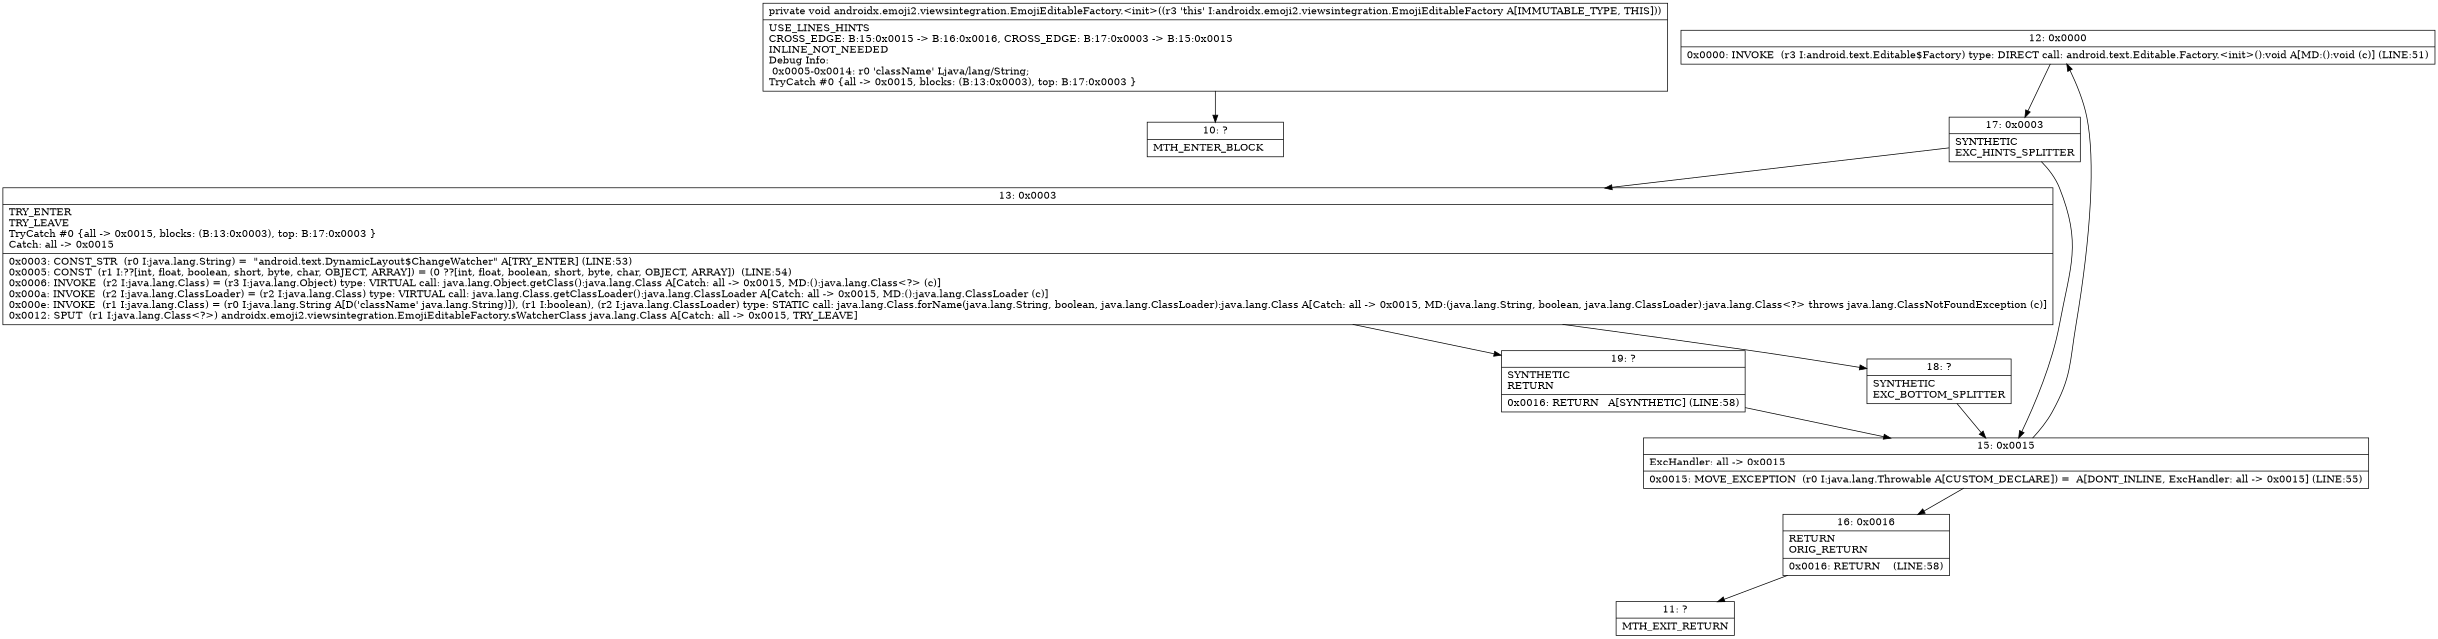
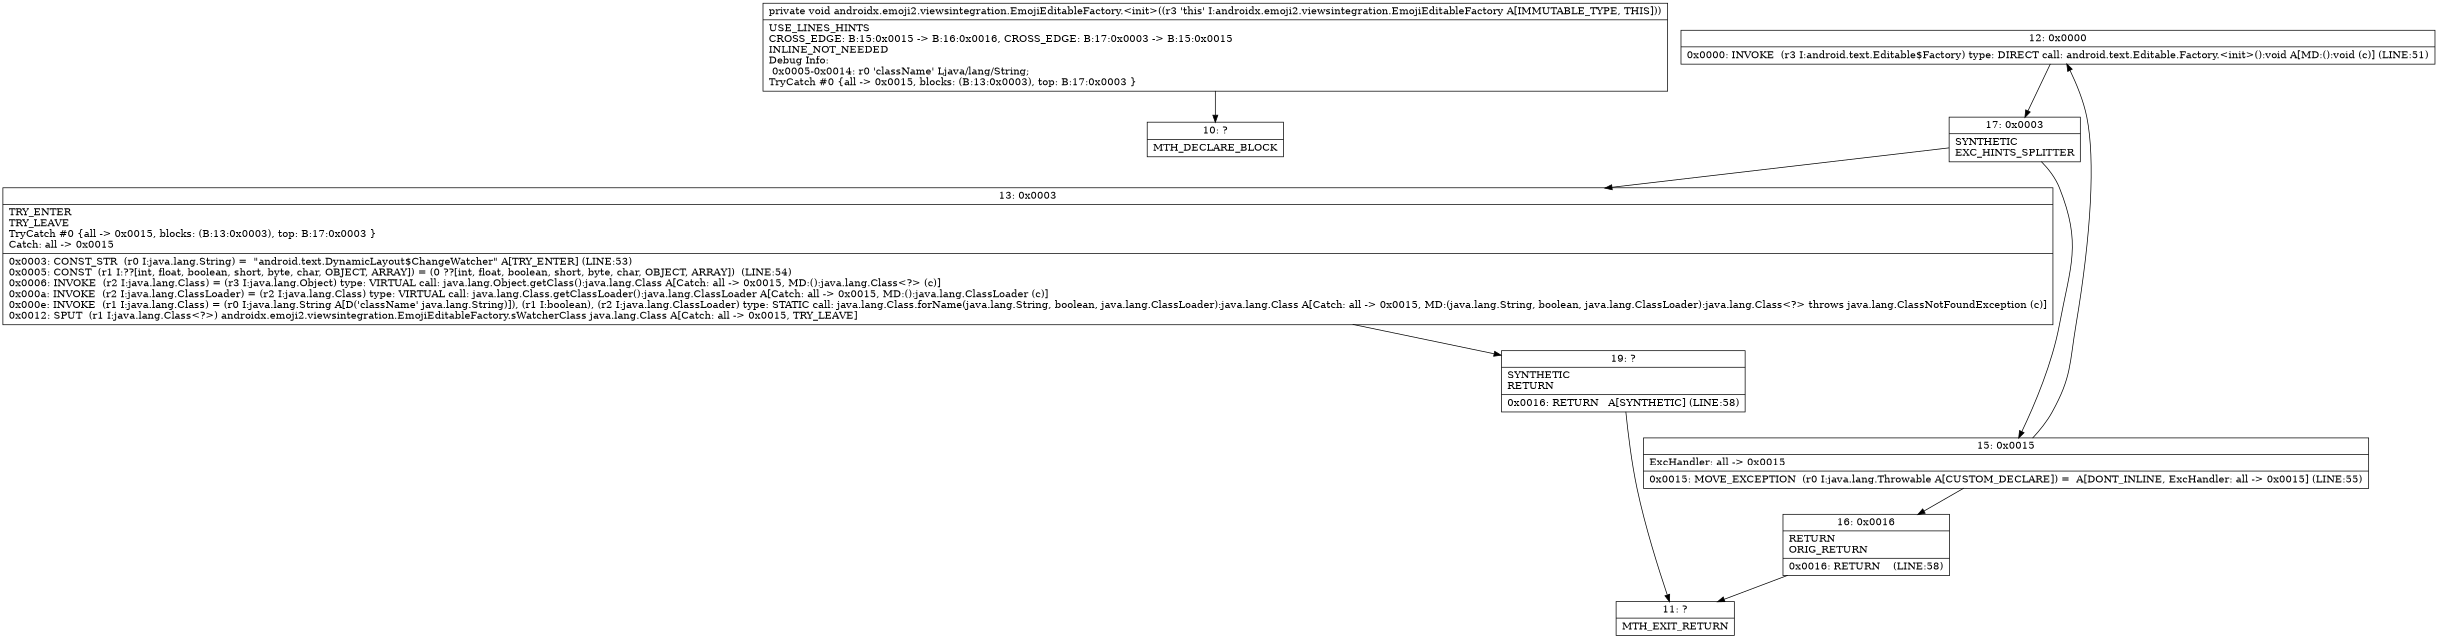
(1208, 148) -> (1215, 148)
(1939, 381) -> none
(1814, 422) -> (1641, 505)
